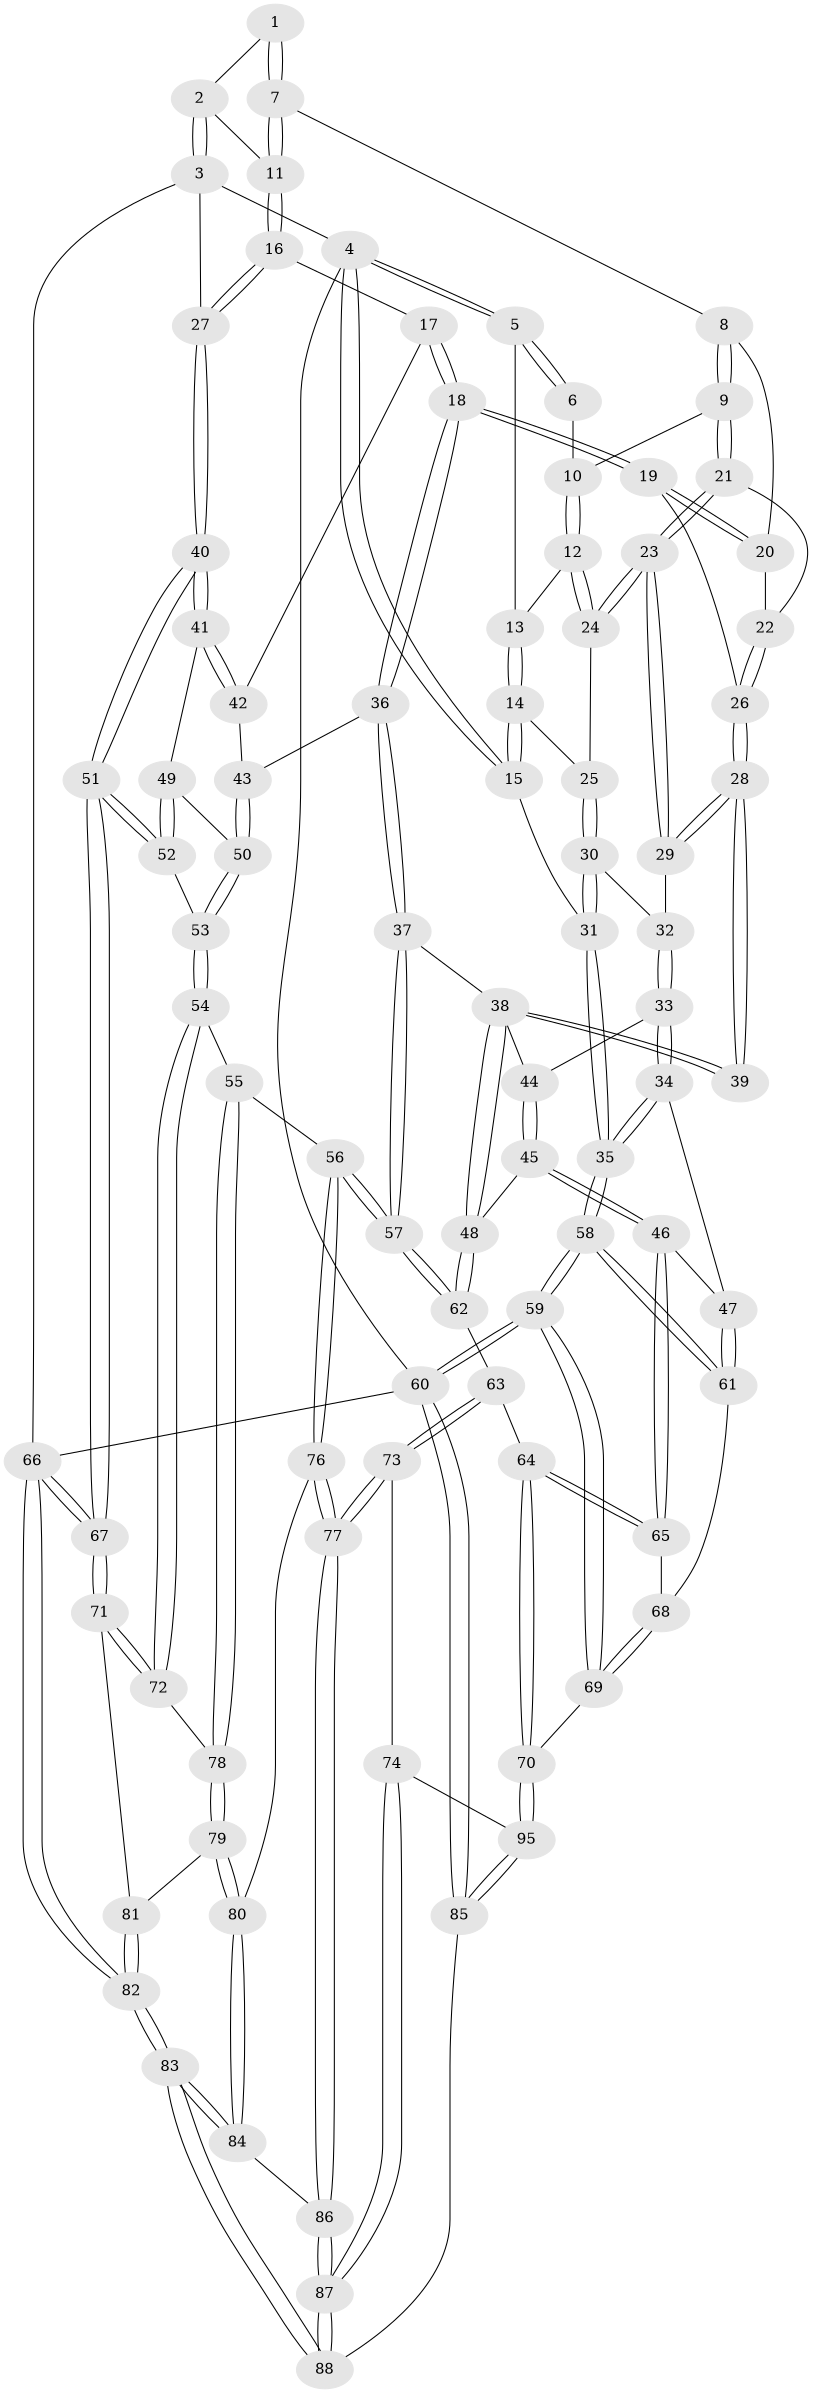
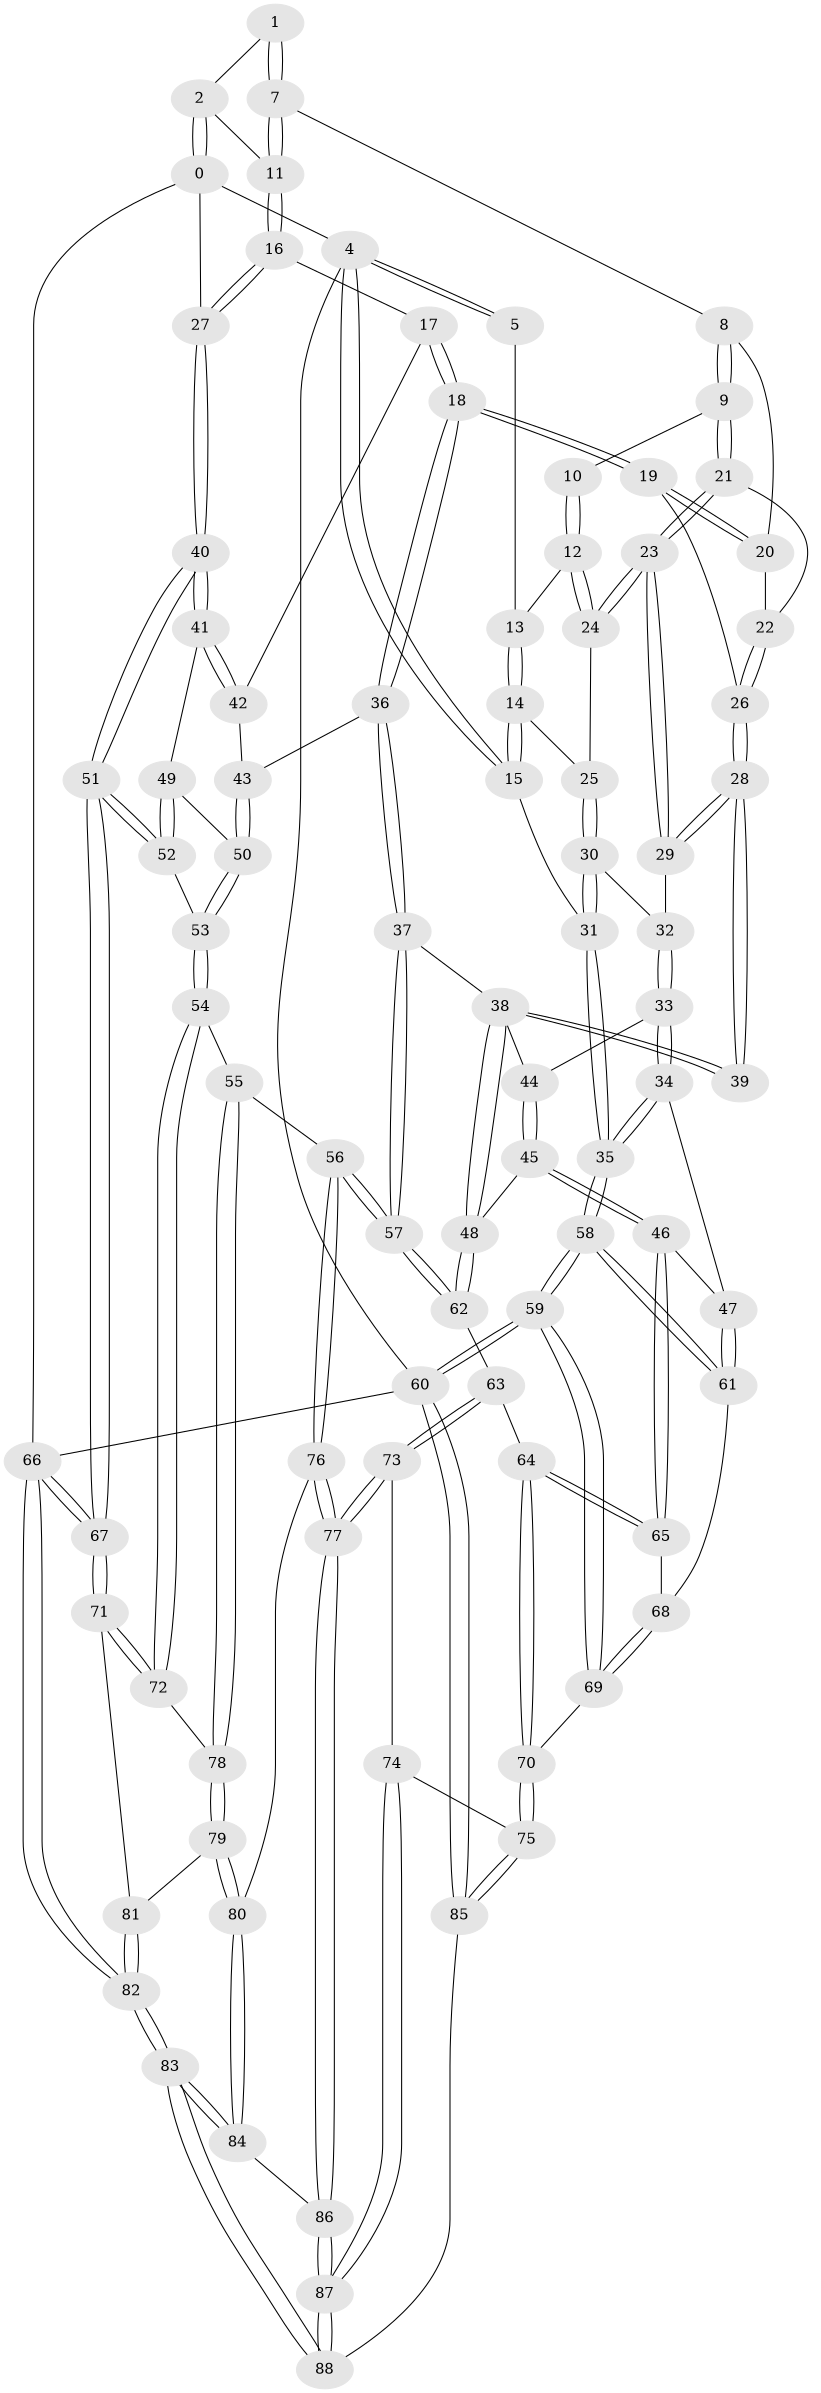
(200, 175) -> (200, 175)
(573, 402) -> none
(527, 1840) -> (527, 1840)
